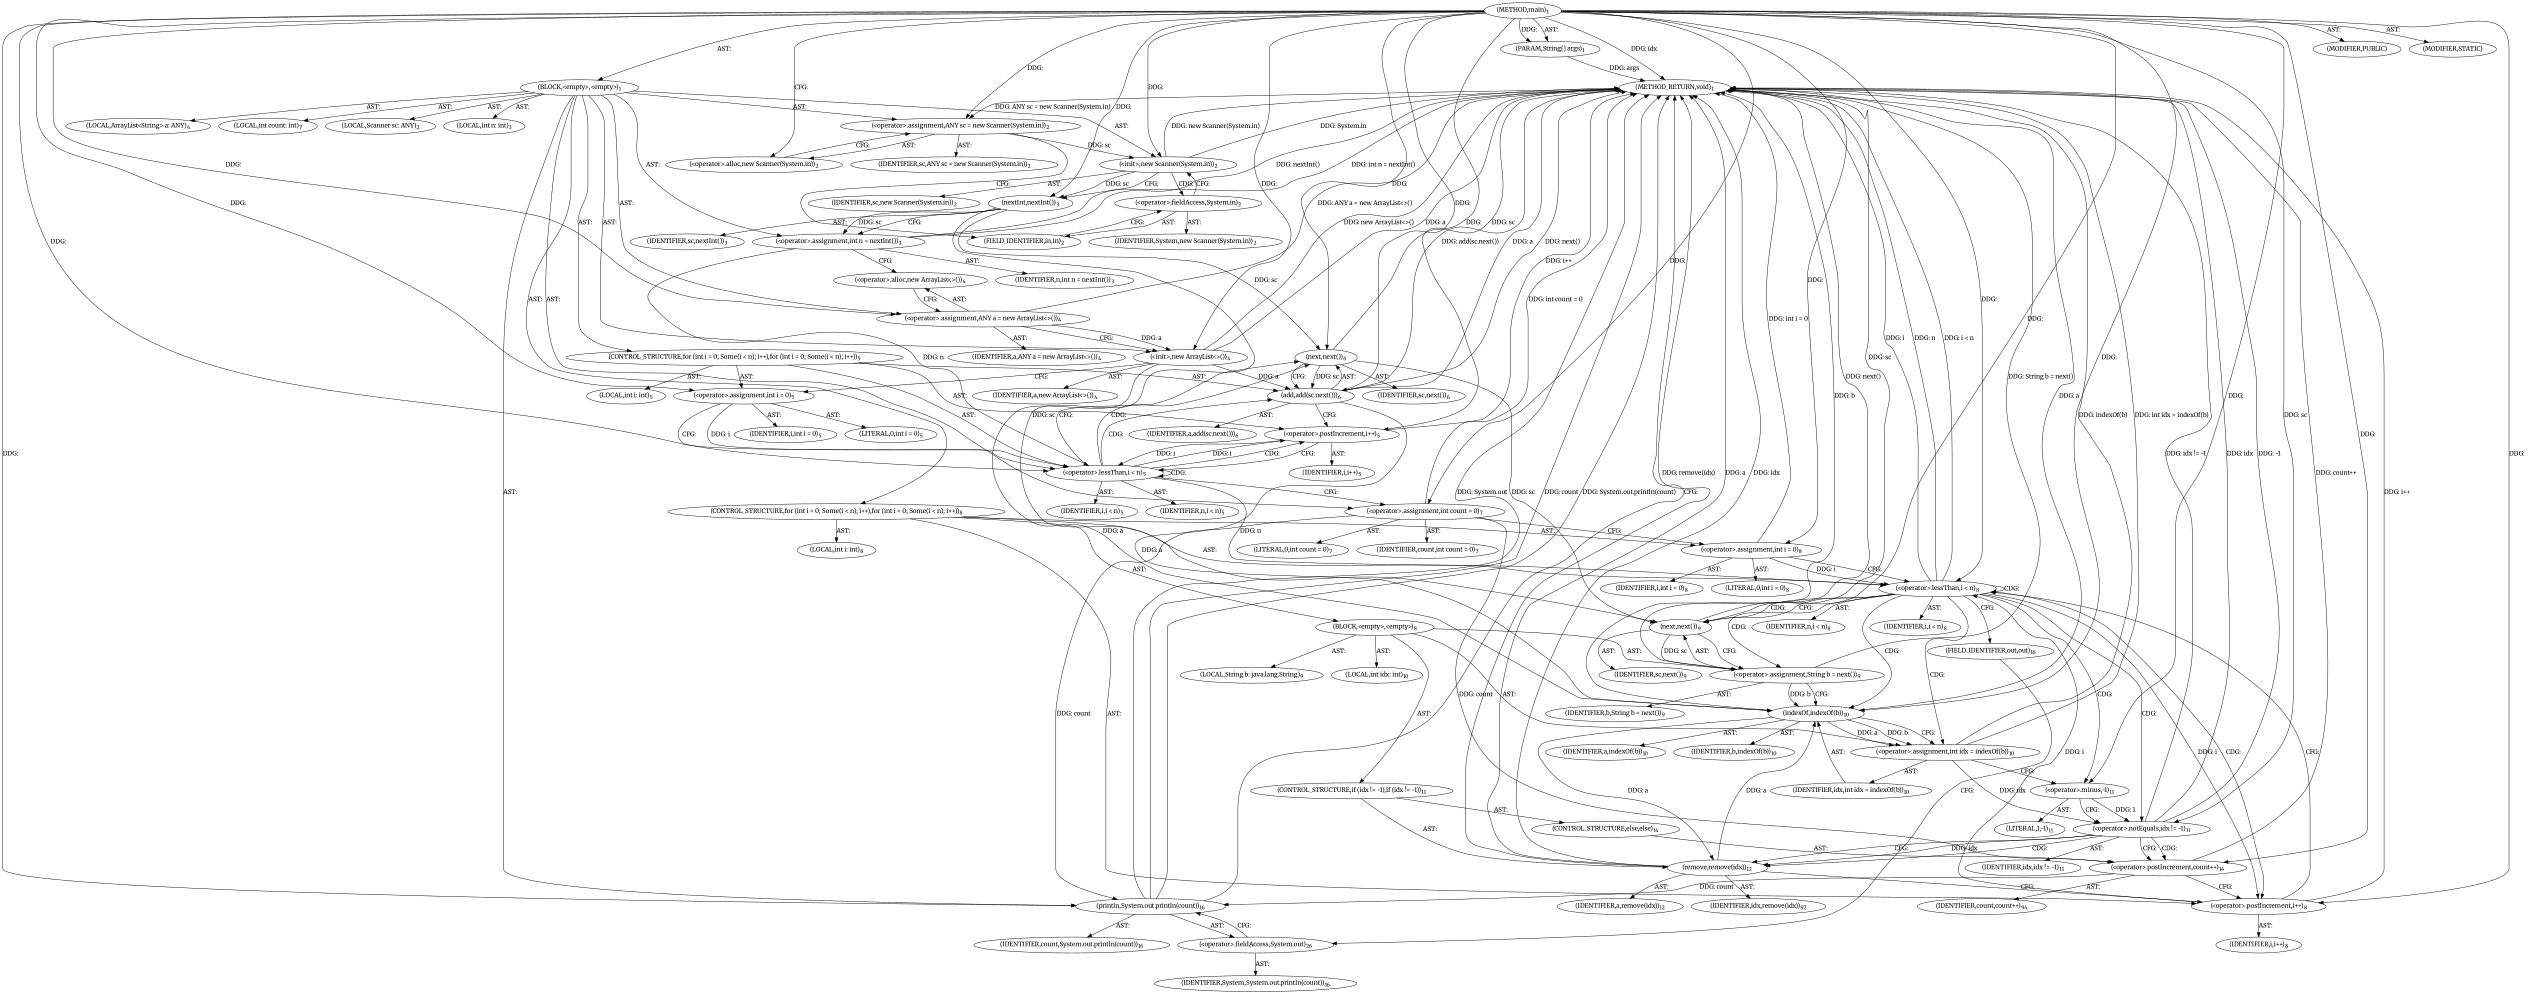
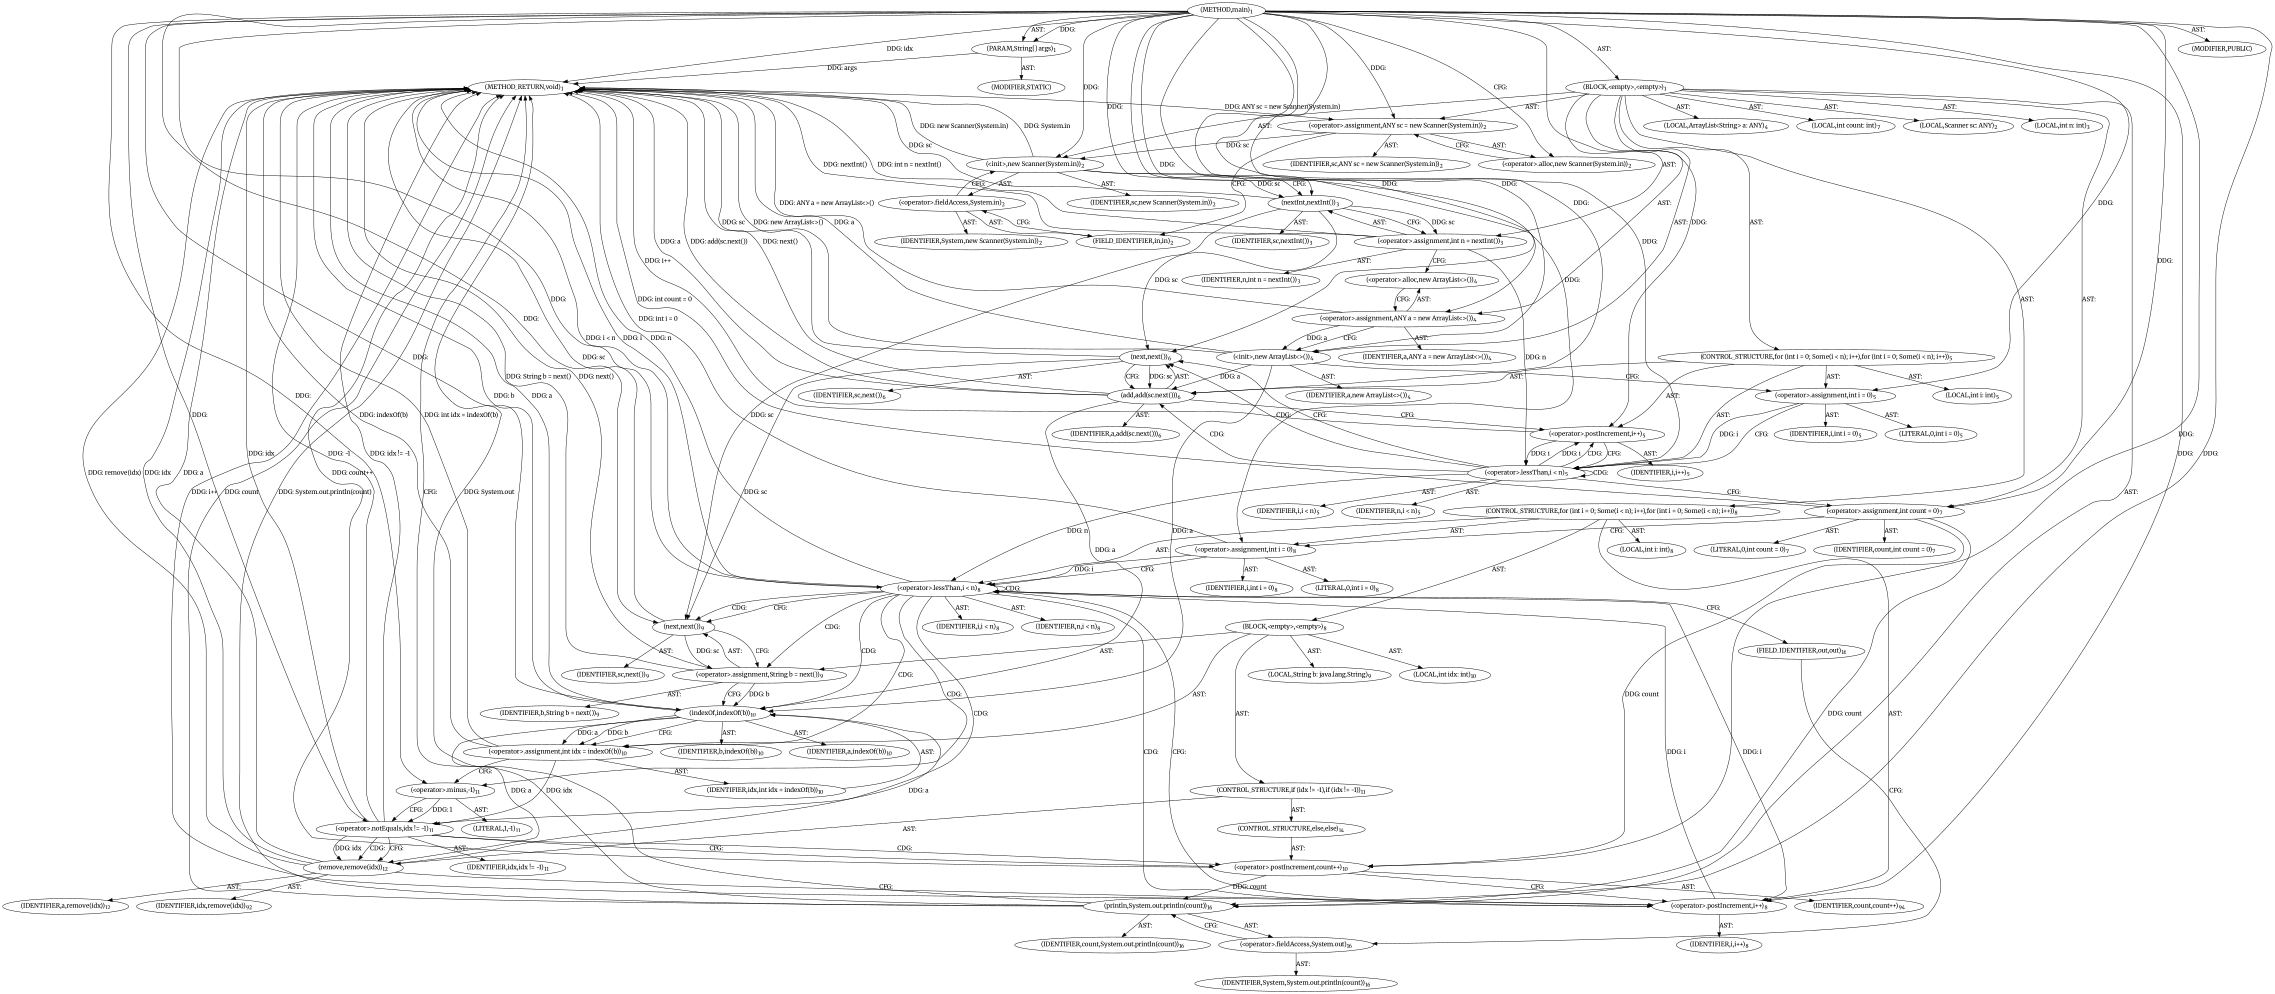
(1994, 16) -> (1021, 66)
none -> (919, 153)
(1187, 184) -> (1007, 184)
none -> (1369, 225)
(2295, 415) -> (201, 415)
(2222, 867) -> (1345, 867)
(1309, 944) -> (1349, 944)
